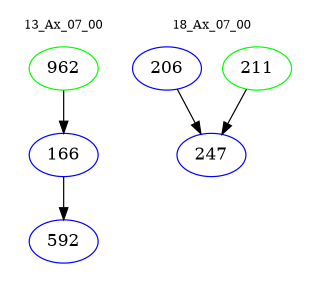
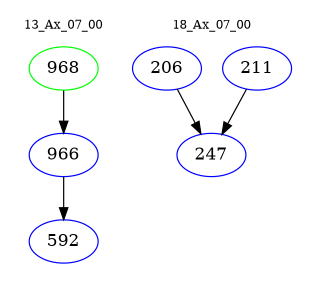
(64, 68) -> (64, 68)
(257, 68) -> (257, 68)
(64, 155) -> (64, 155)
